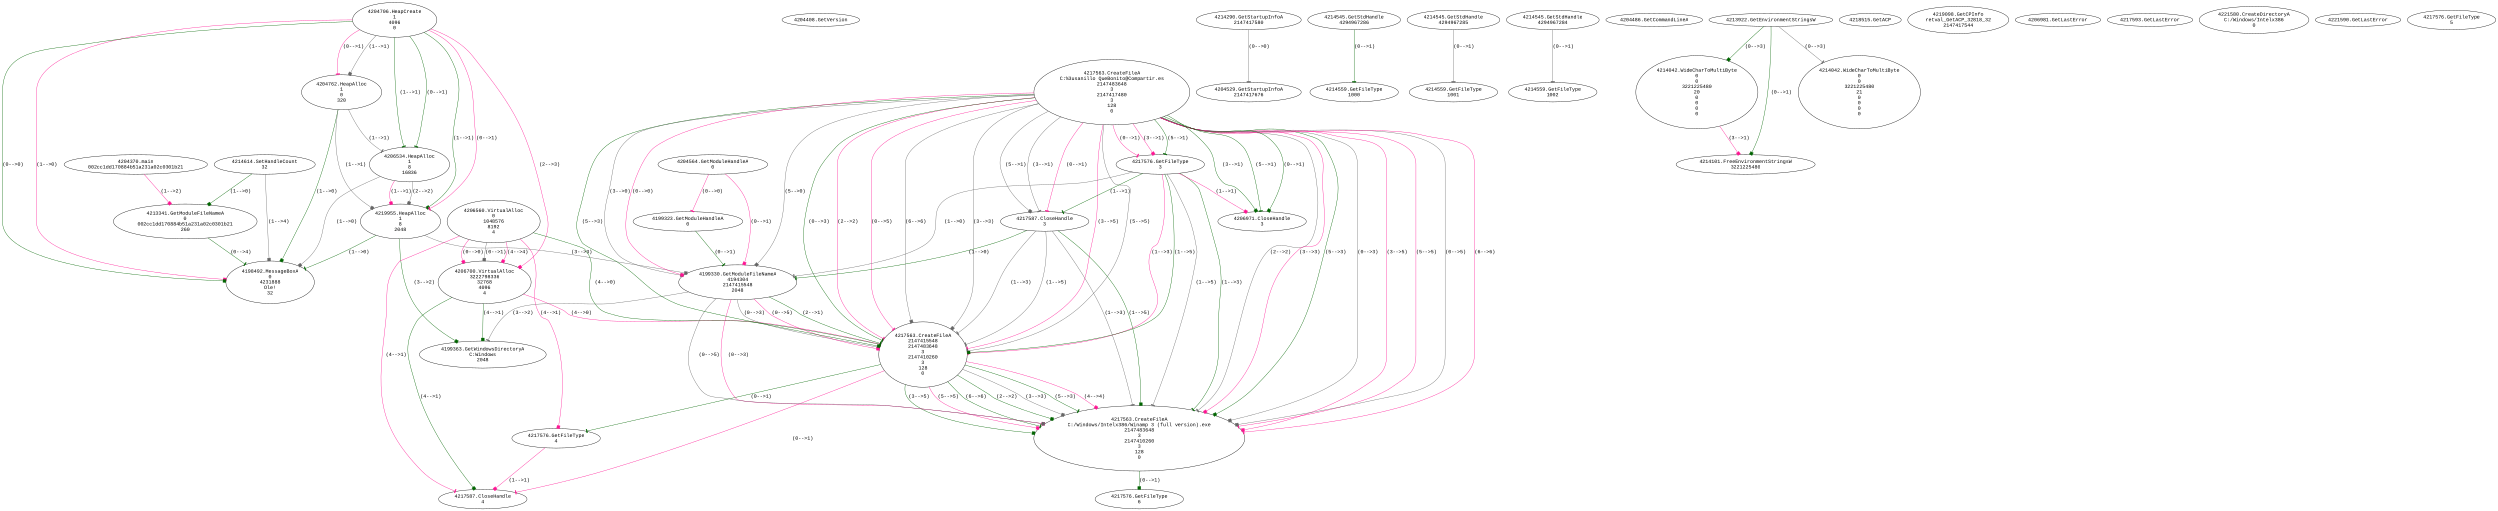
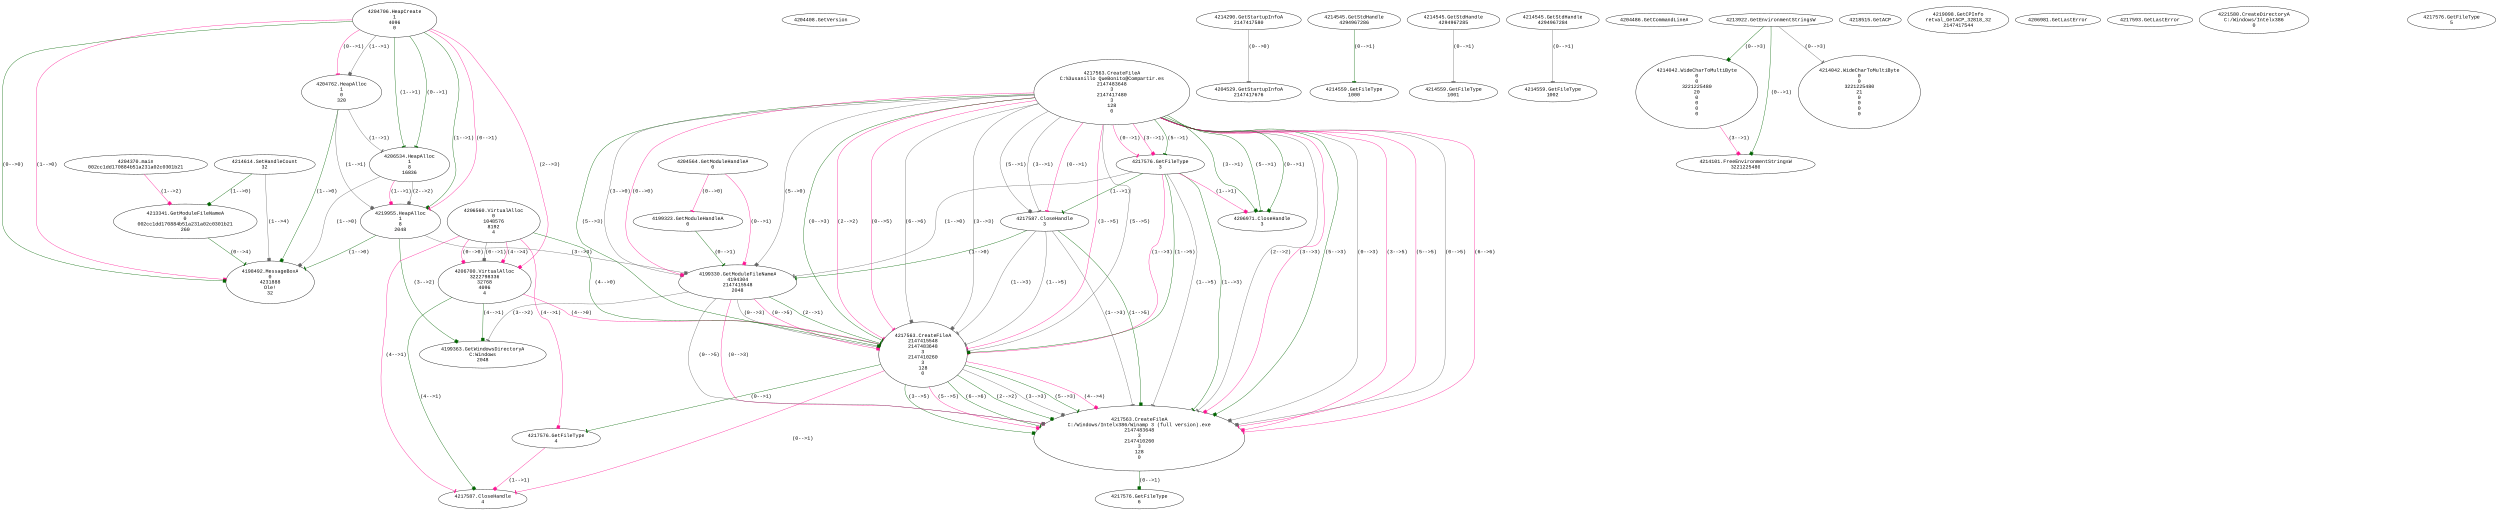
(2358, 20) -> none
